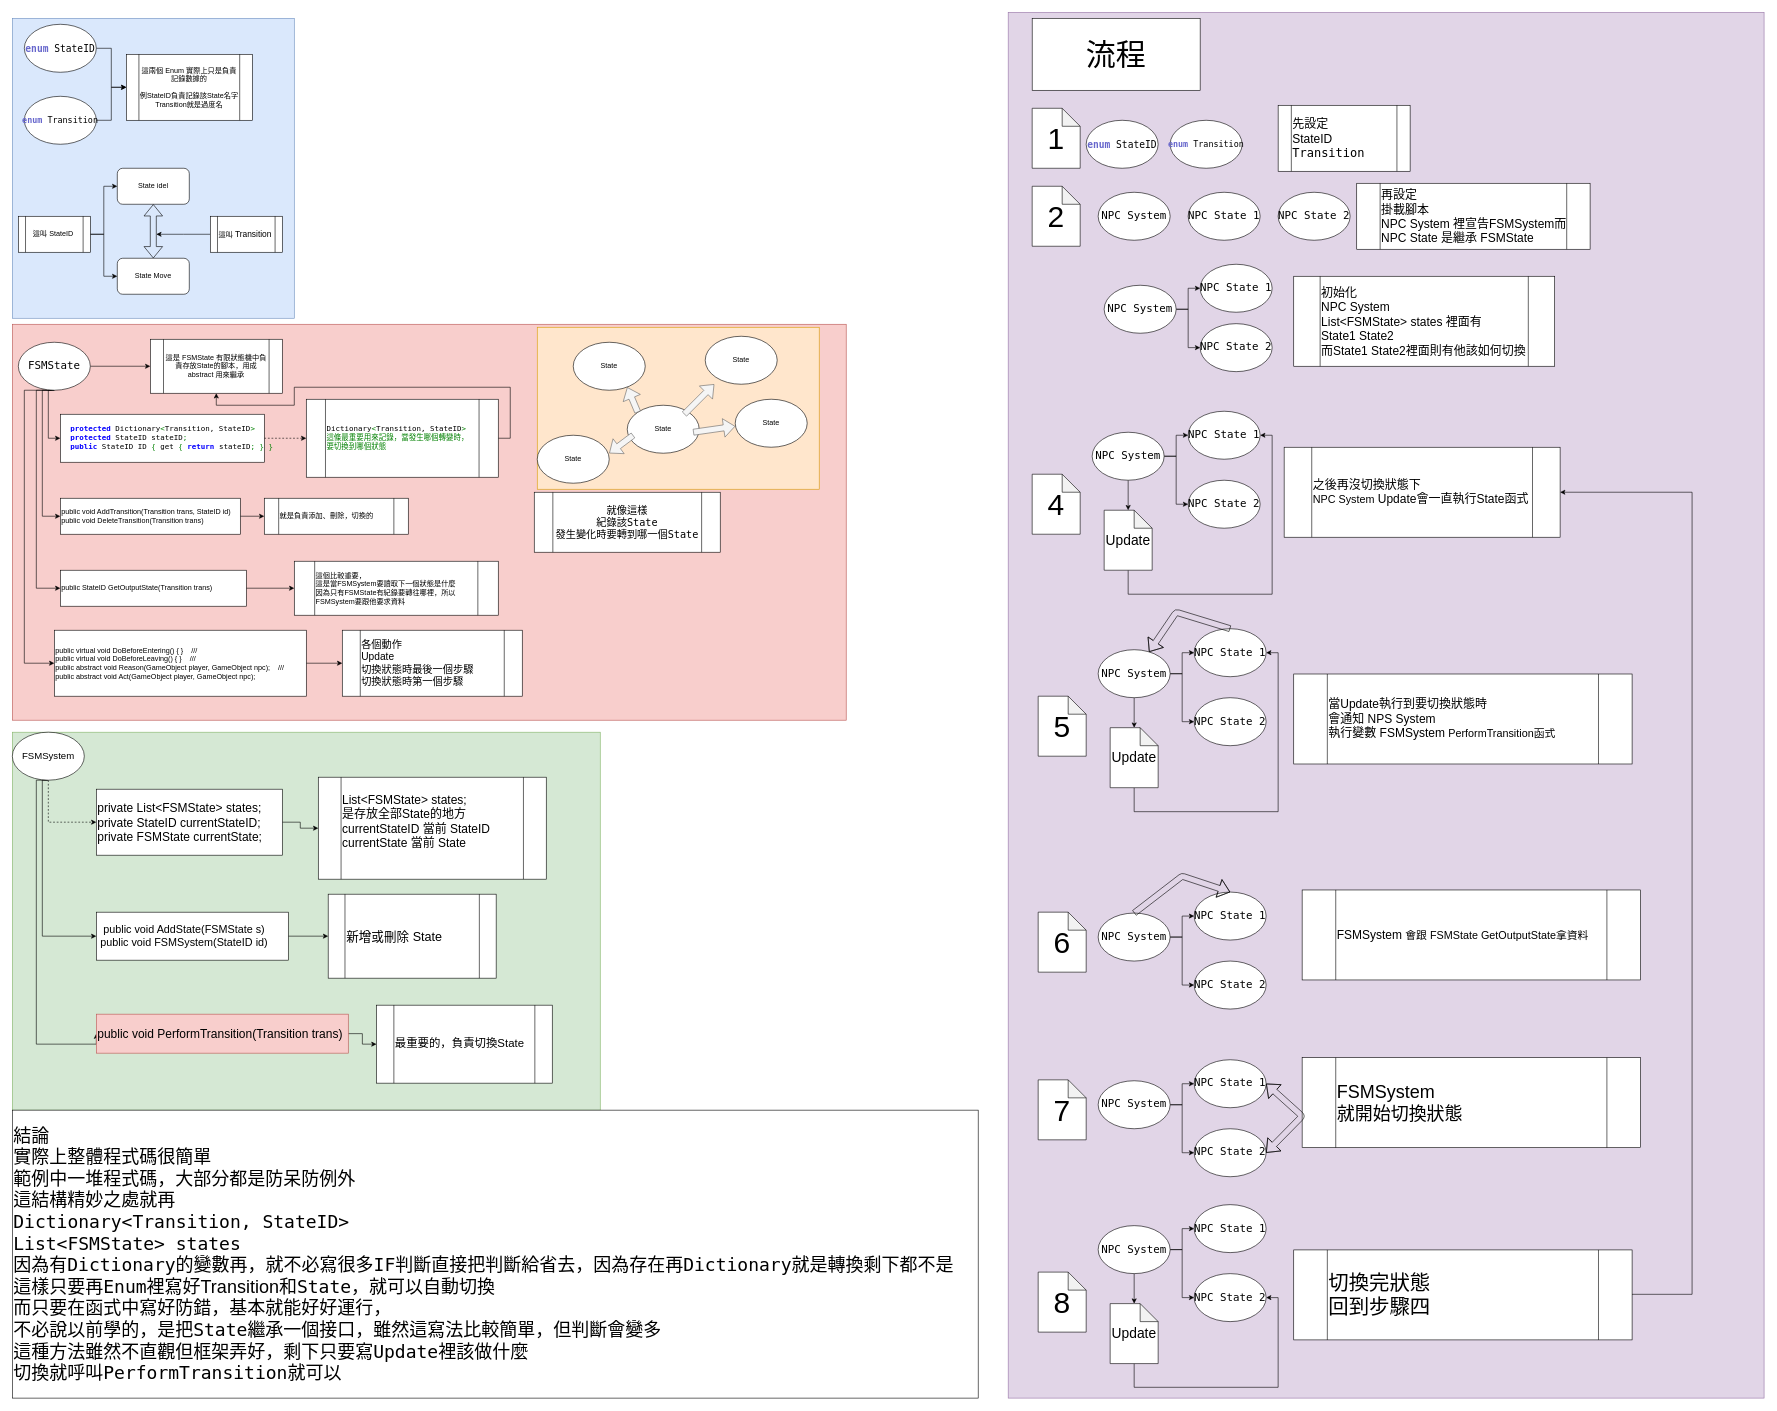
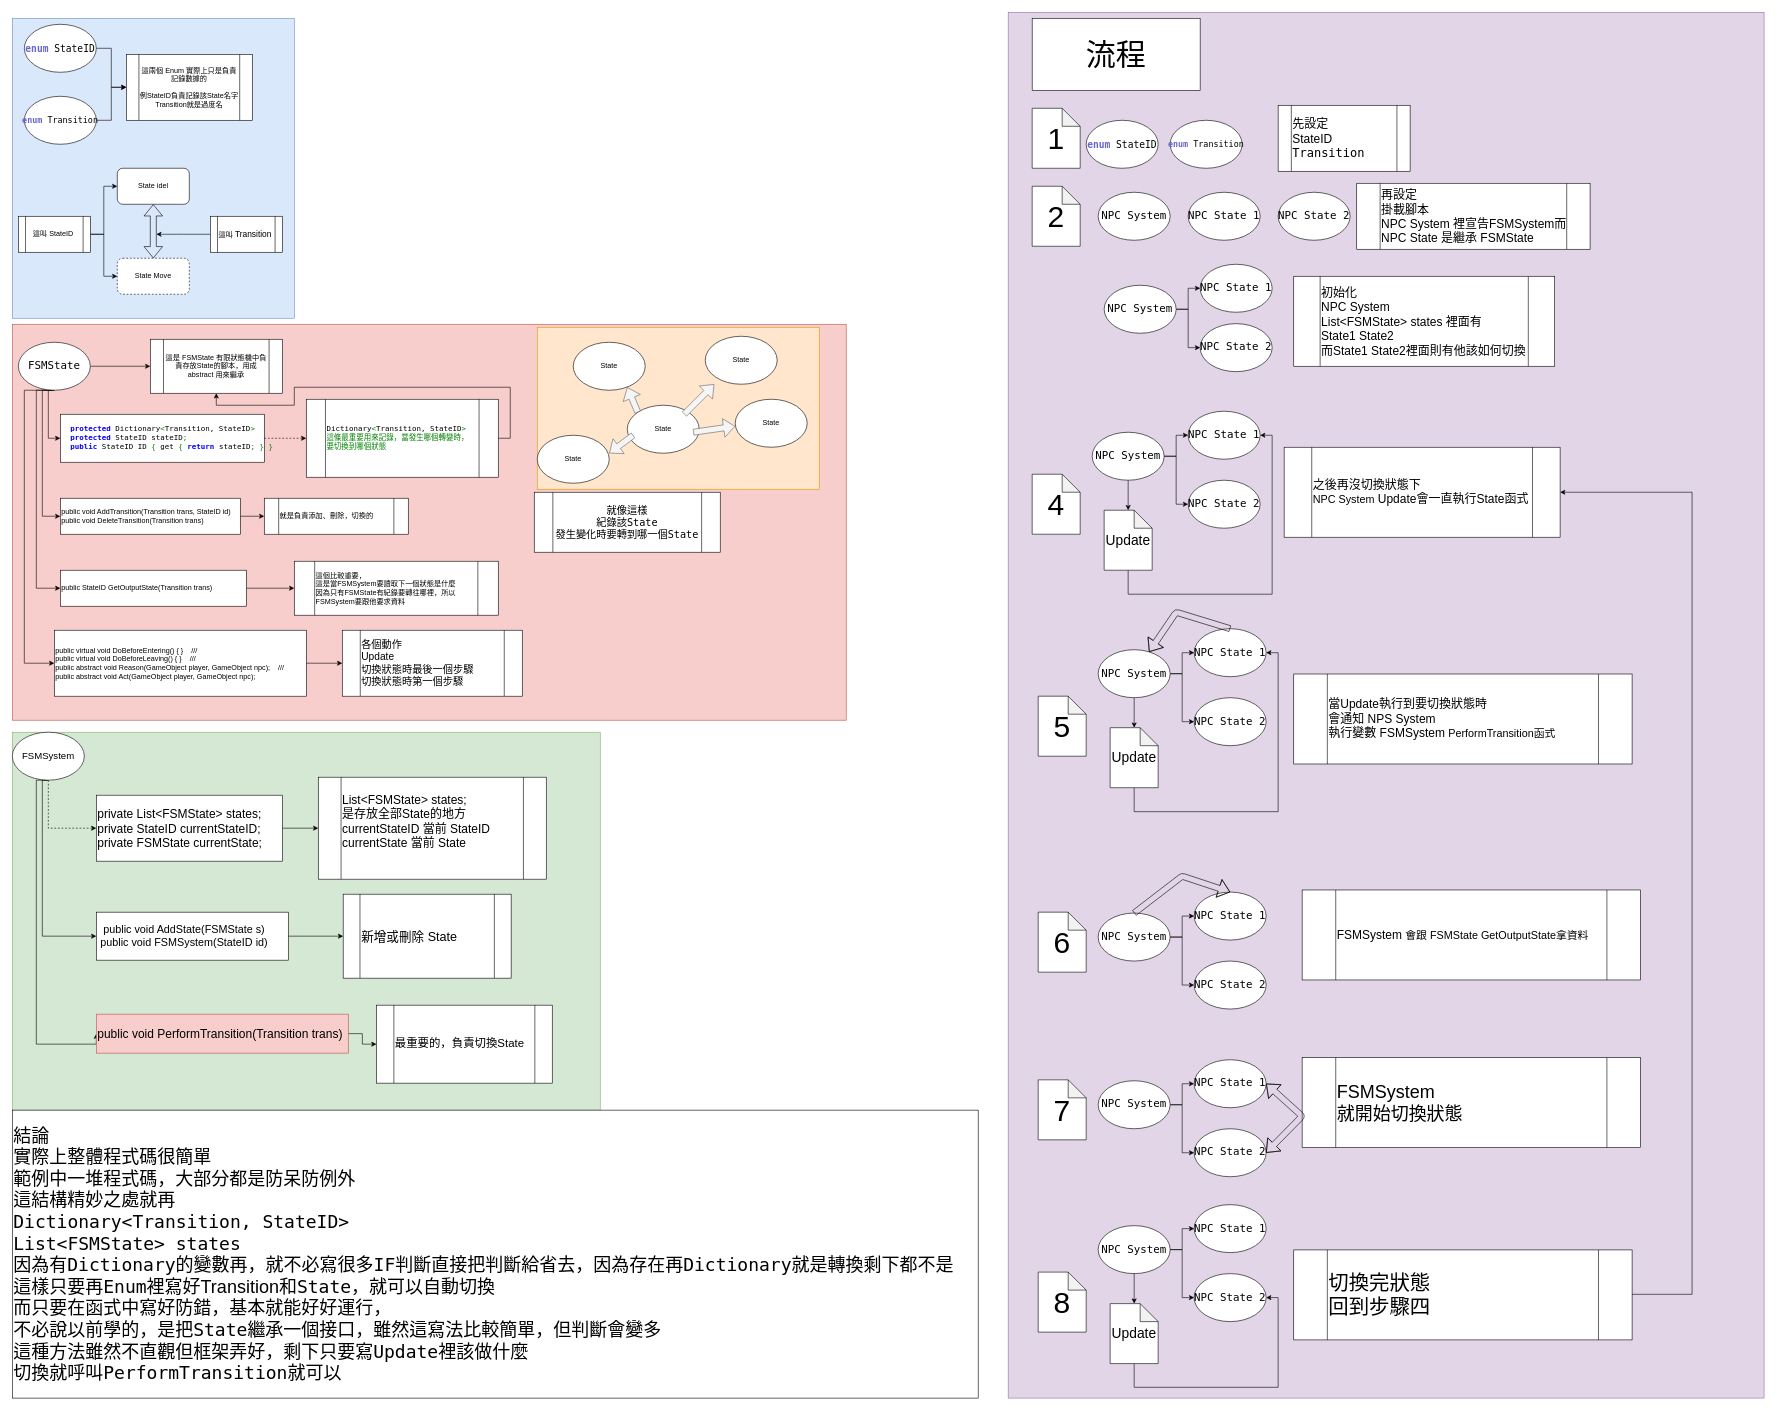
(153, 276) -> (153, 276)
(189, 822) -> (189, 828)
(412, 936) -> (427, 936)
